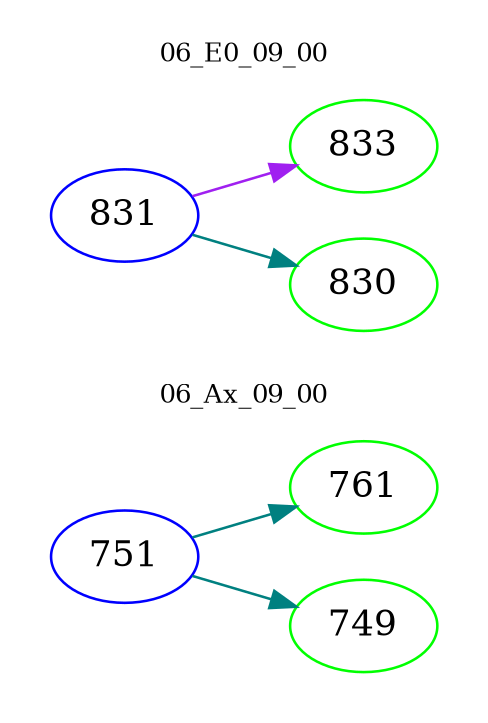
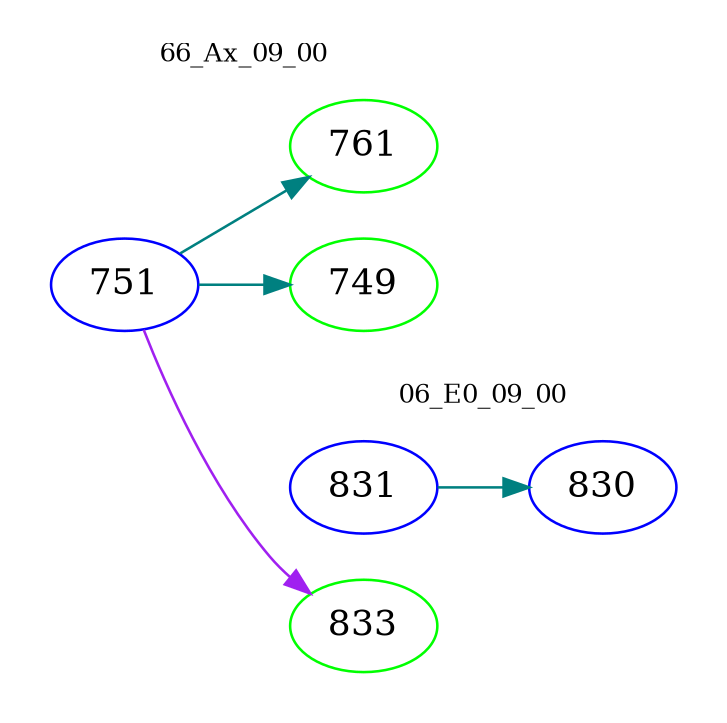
(232, 185) -> (205, 461)
(364, 285) -> (603, 487)
(244, 396) -> (244, 55)
